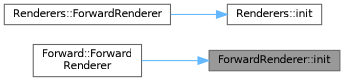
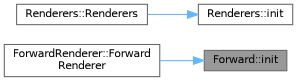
(87, 14) -> (82, 14)
(87, 61) -> (82, 61)
(274, 61) -> (246, 61)
